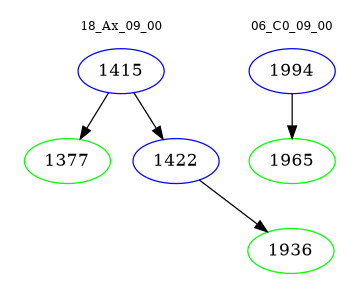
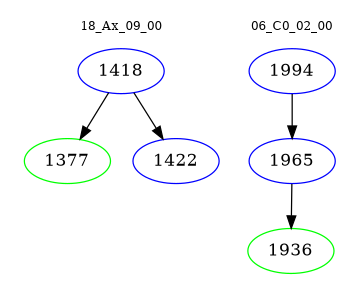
(292, 27) -> (292, 27)
(121, 71) -> (121, 71)
(292, 161) -> (292, 161)
(228, 202) -> (292, 200)
